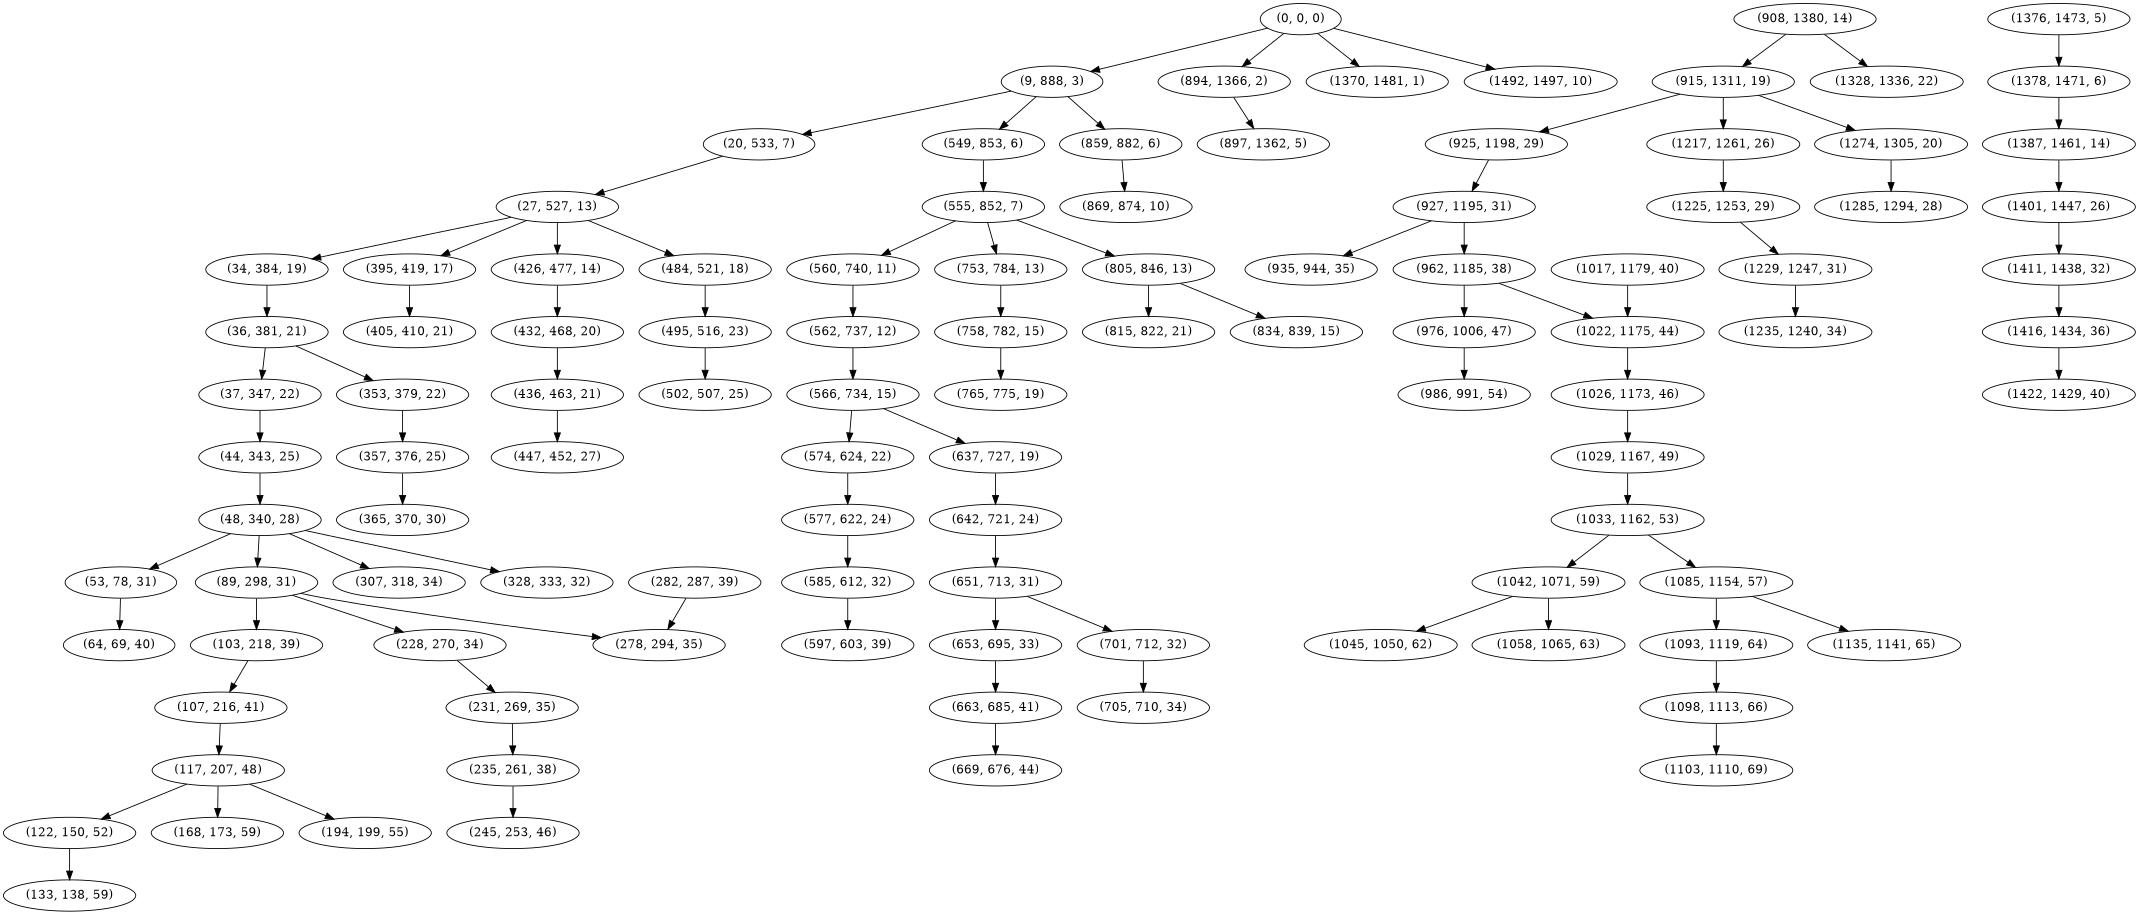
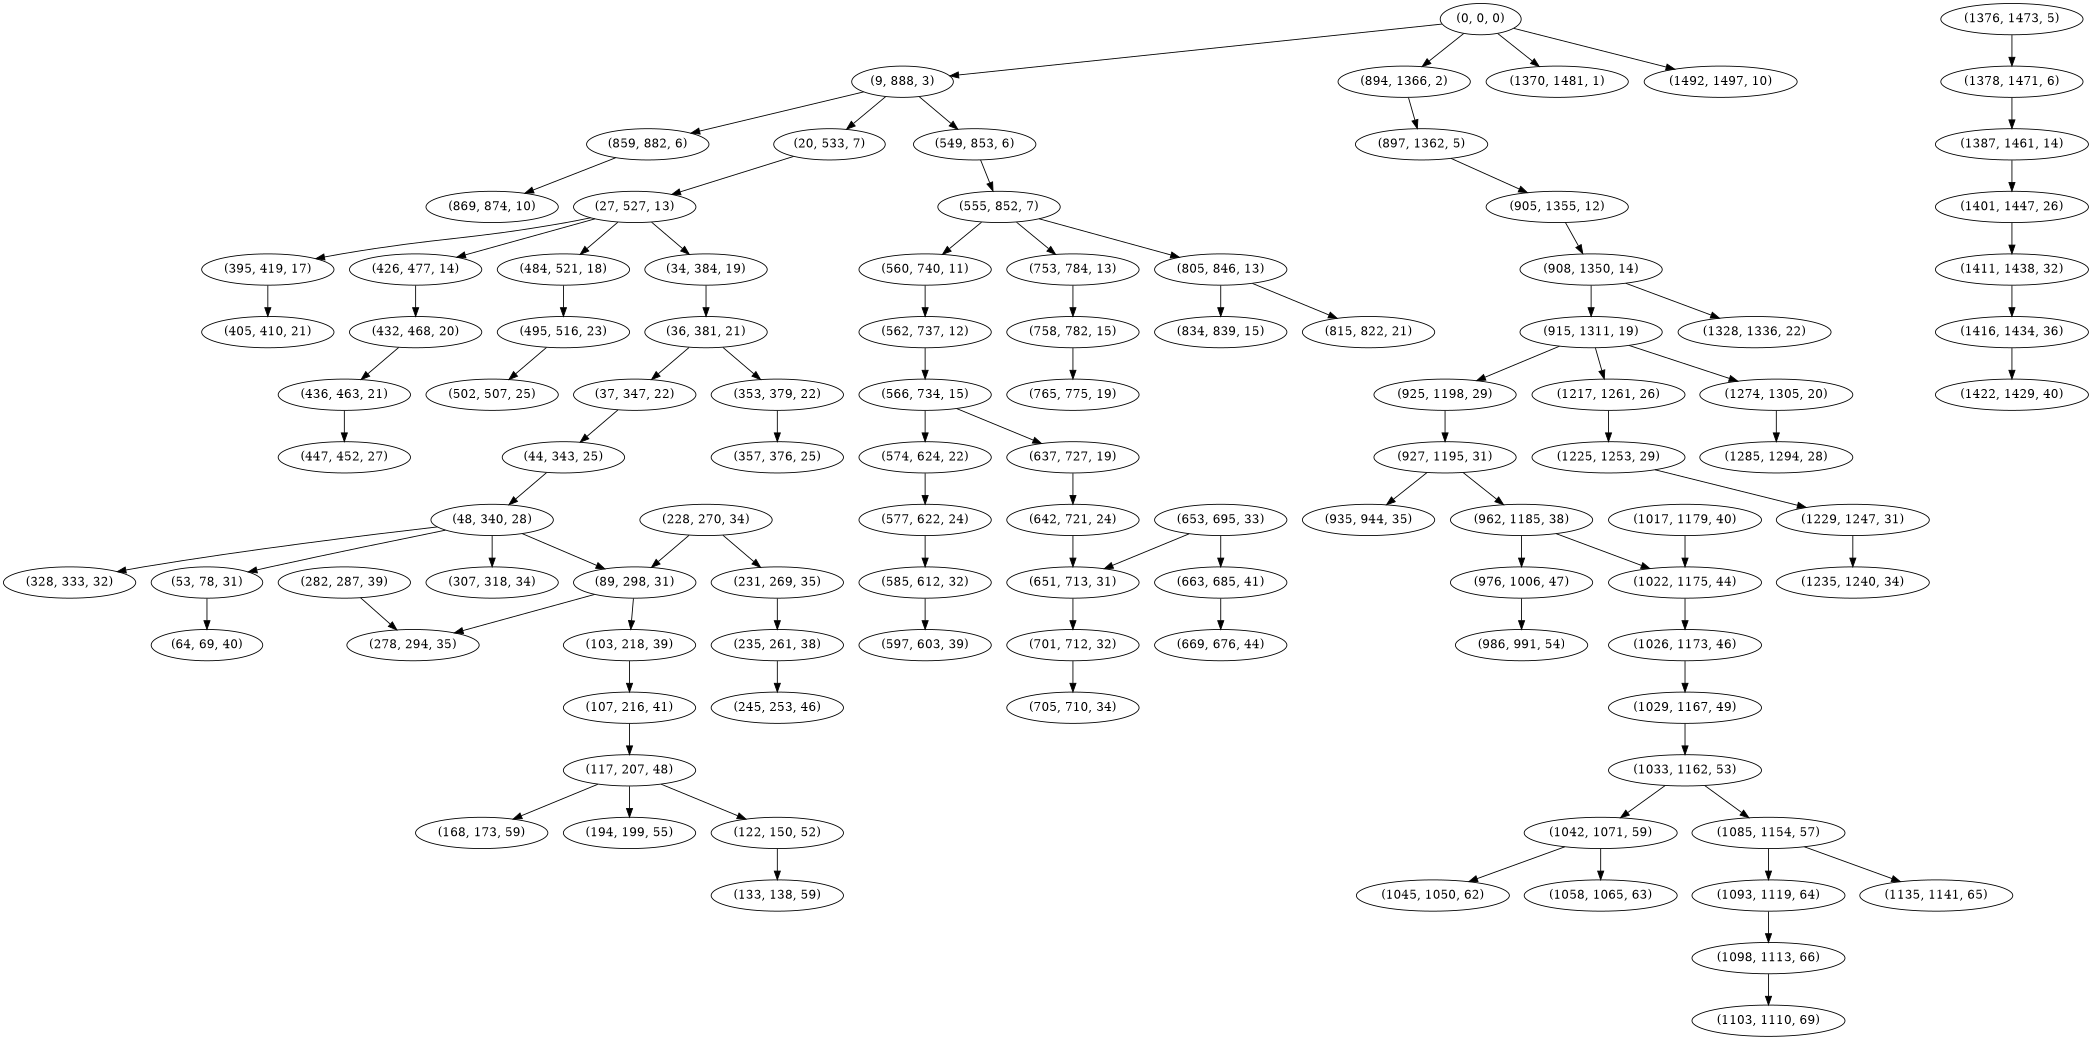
(1805, 19) -> (1591, 270)
none -> (1557, 207)
(403, 520) -> none
(996, 610) -> (1151, 550)
(344, 612) -> (674, 548)
